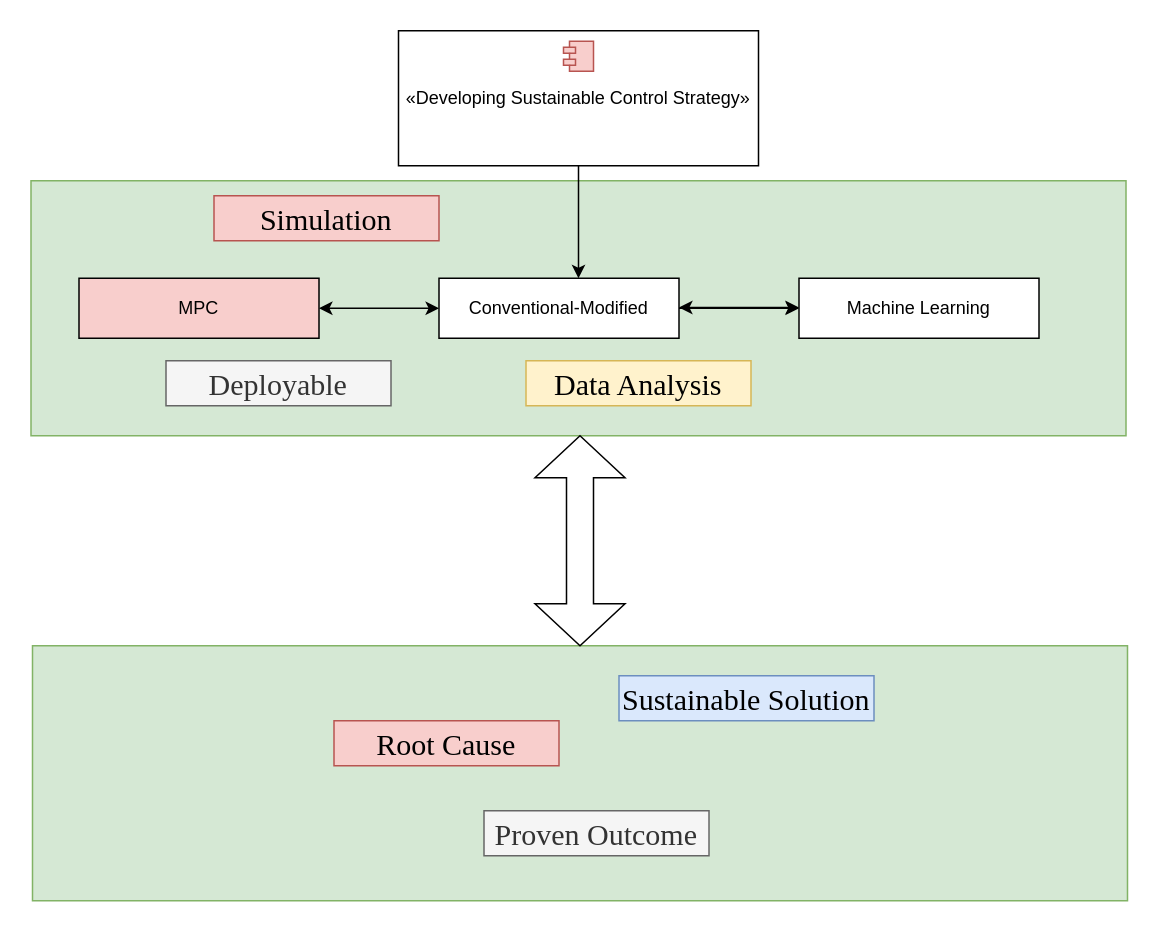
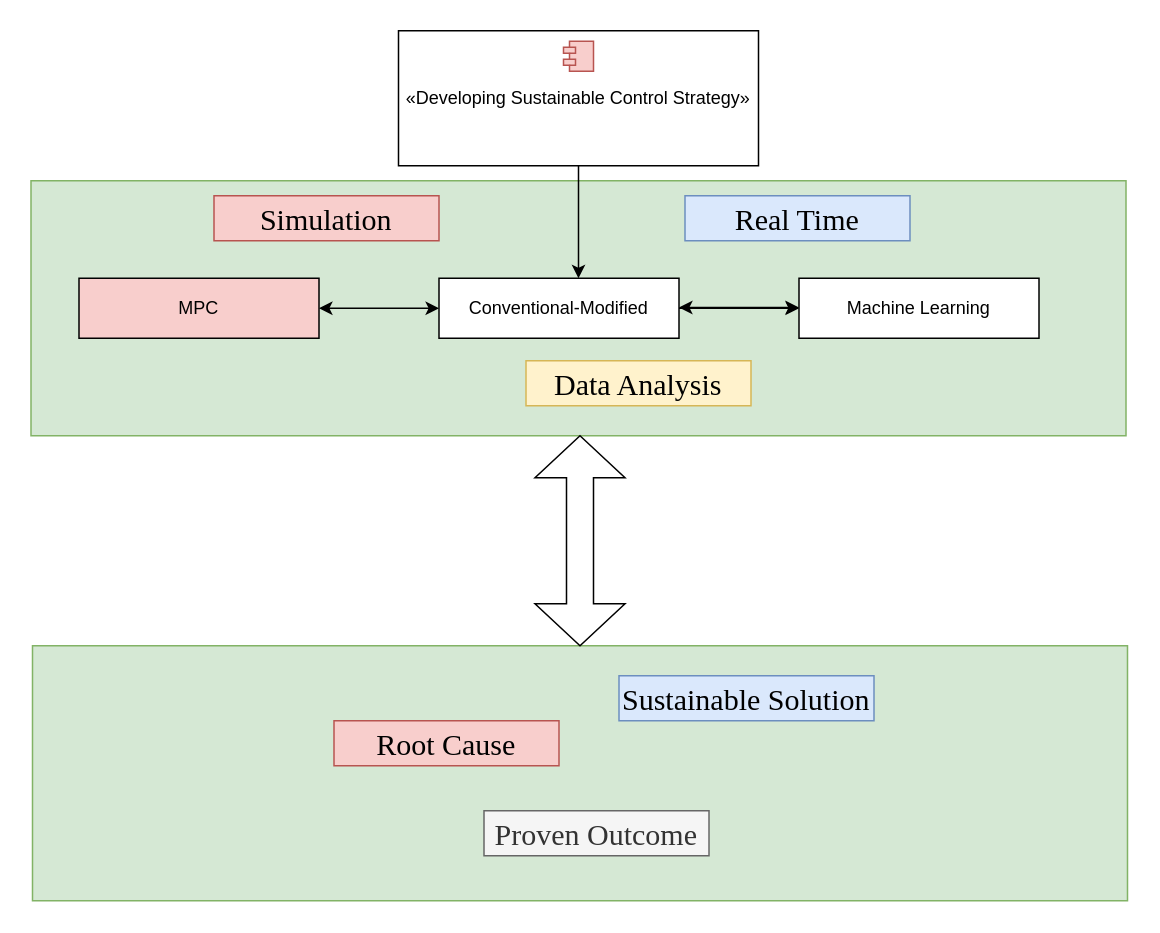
none -> (797, 218)
(278, 383) -> none
